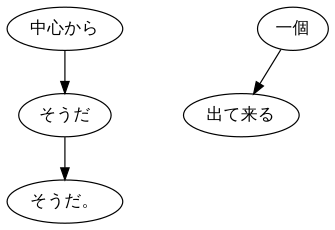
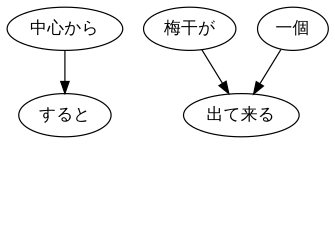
none -> (190, 29)
(65, 115) -> (65, 115)
(65, 202) -> none
